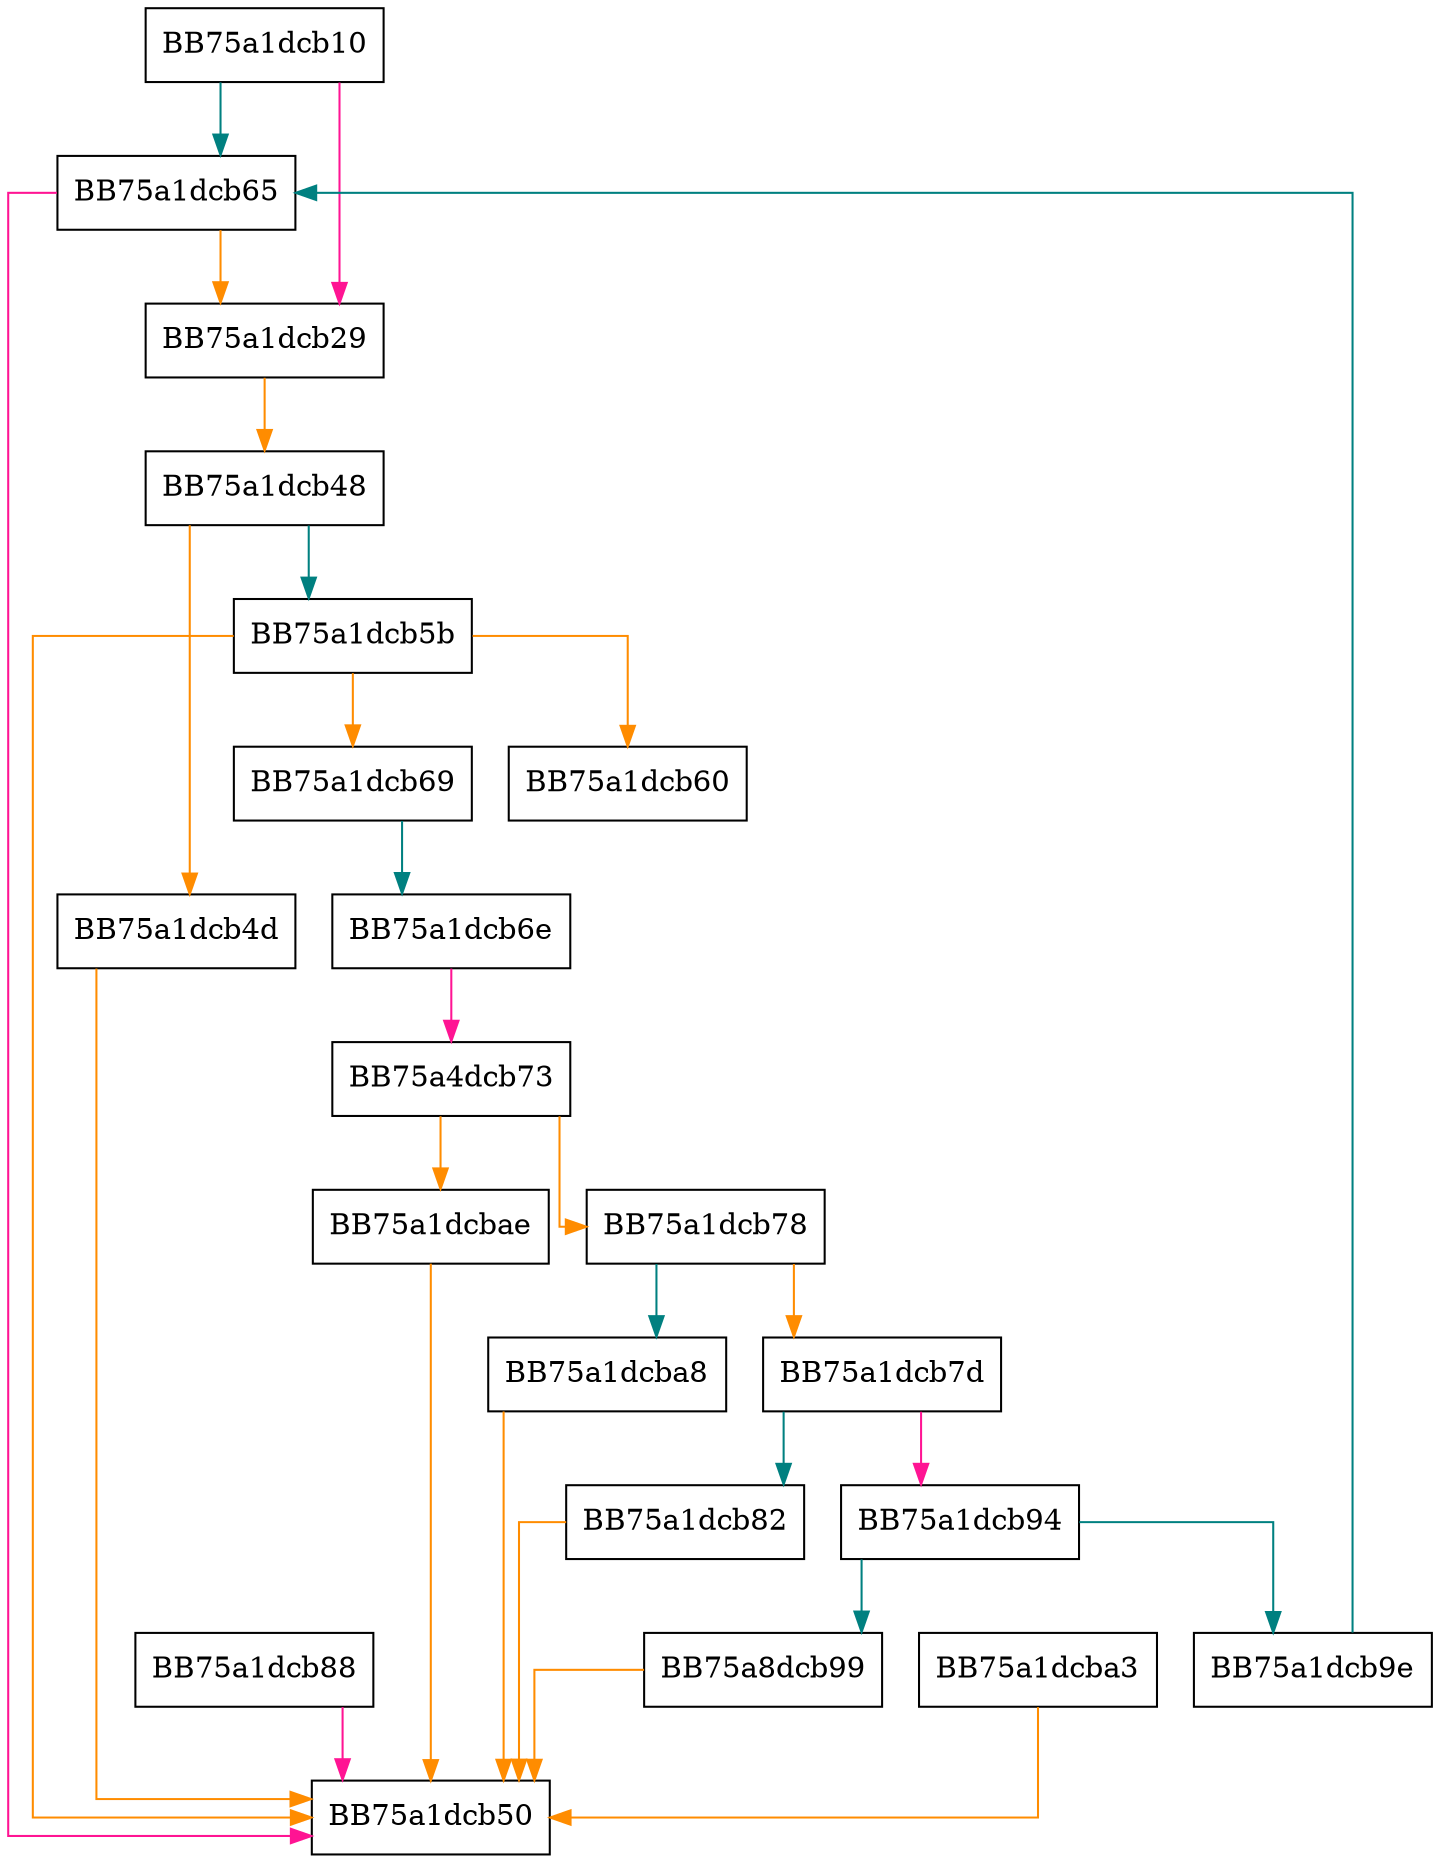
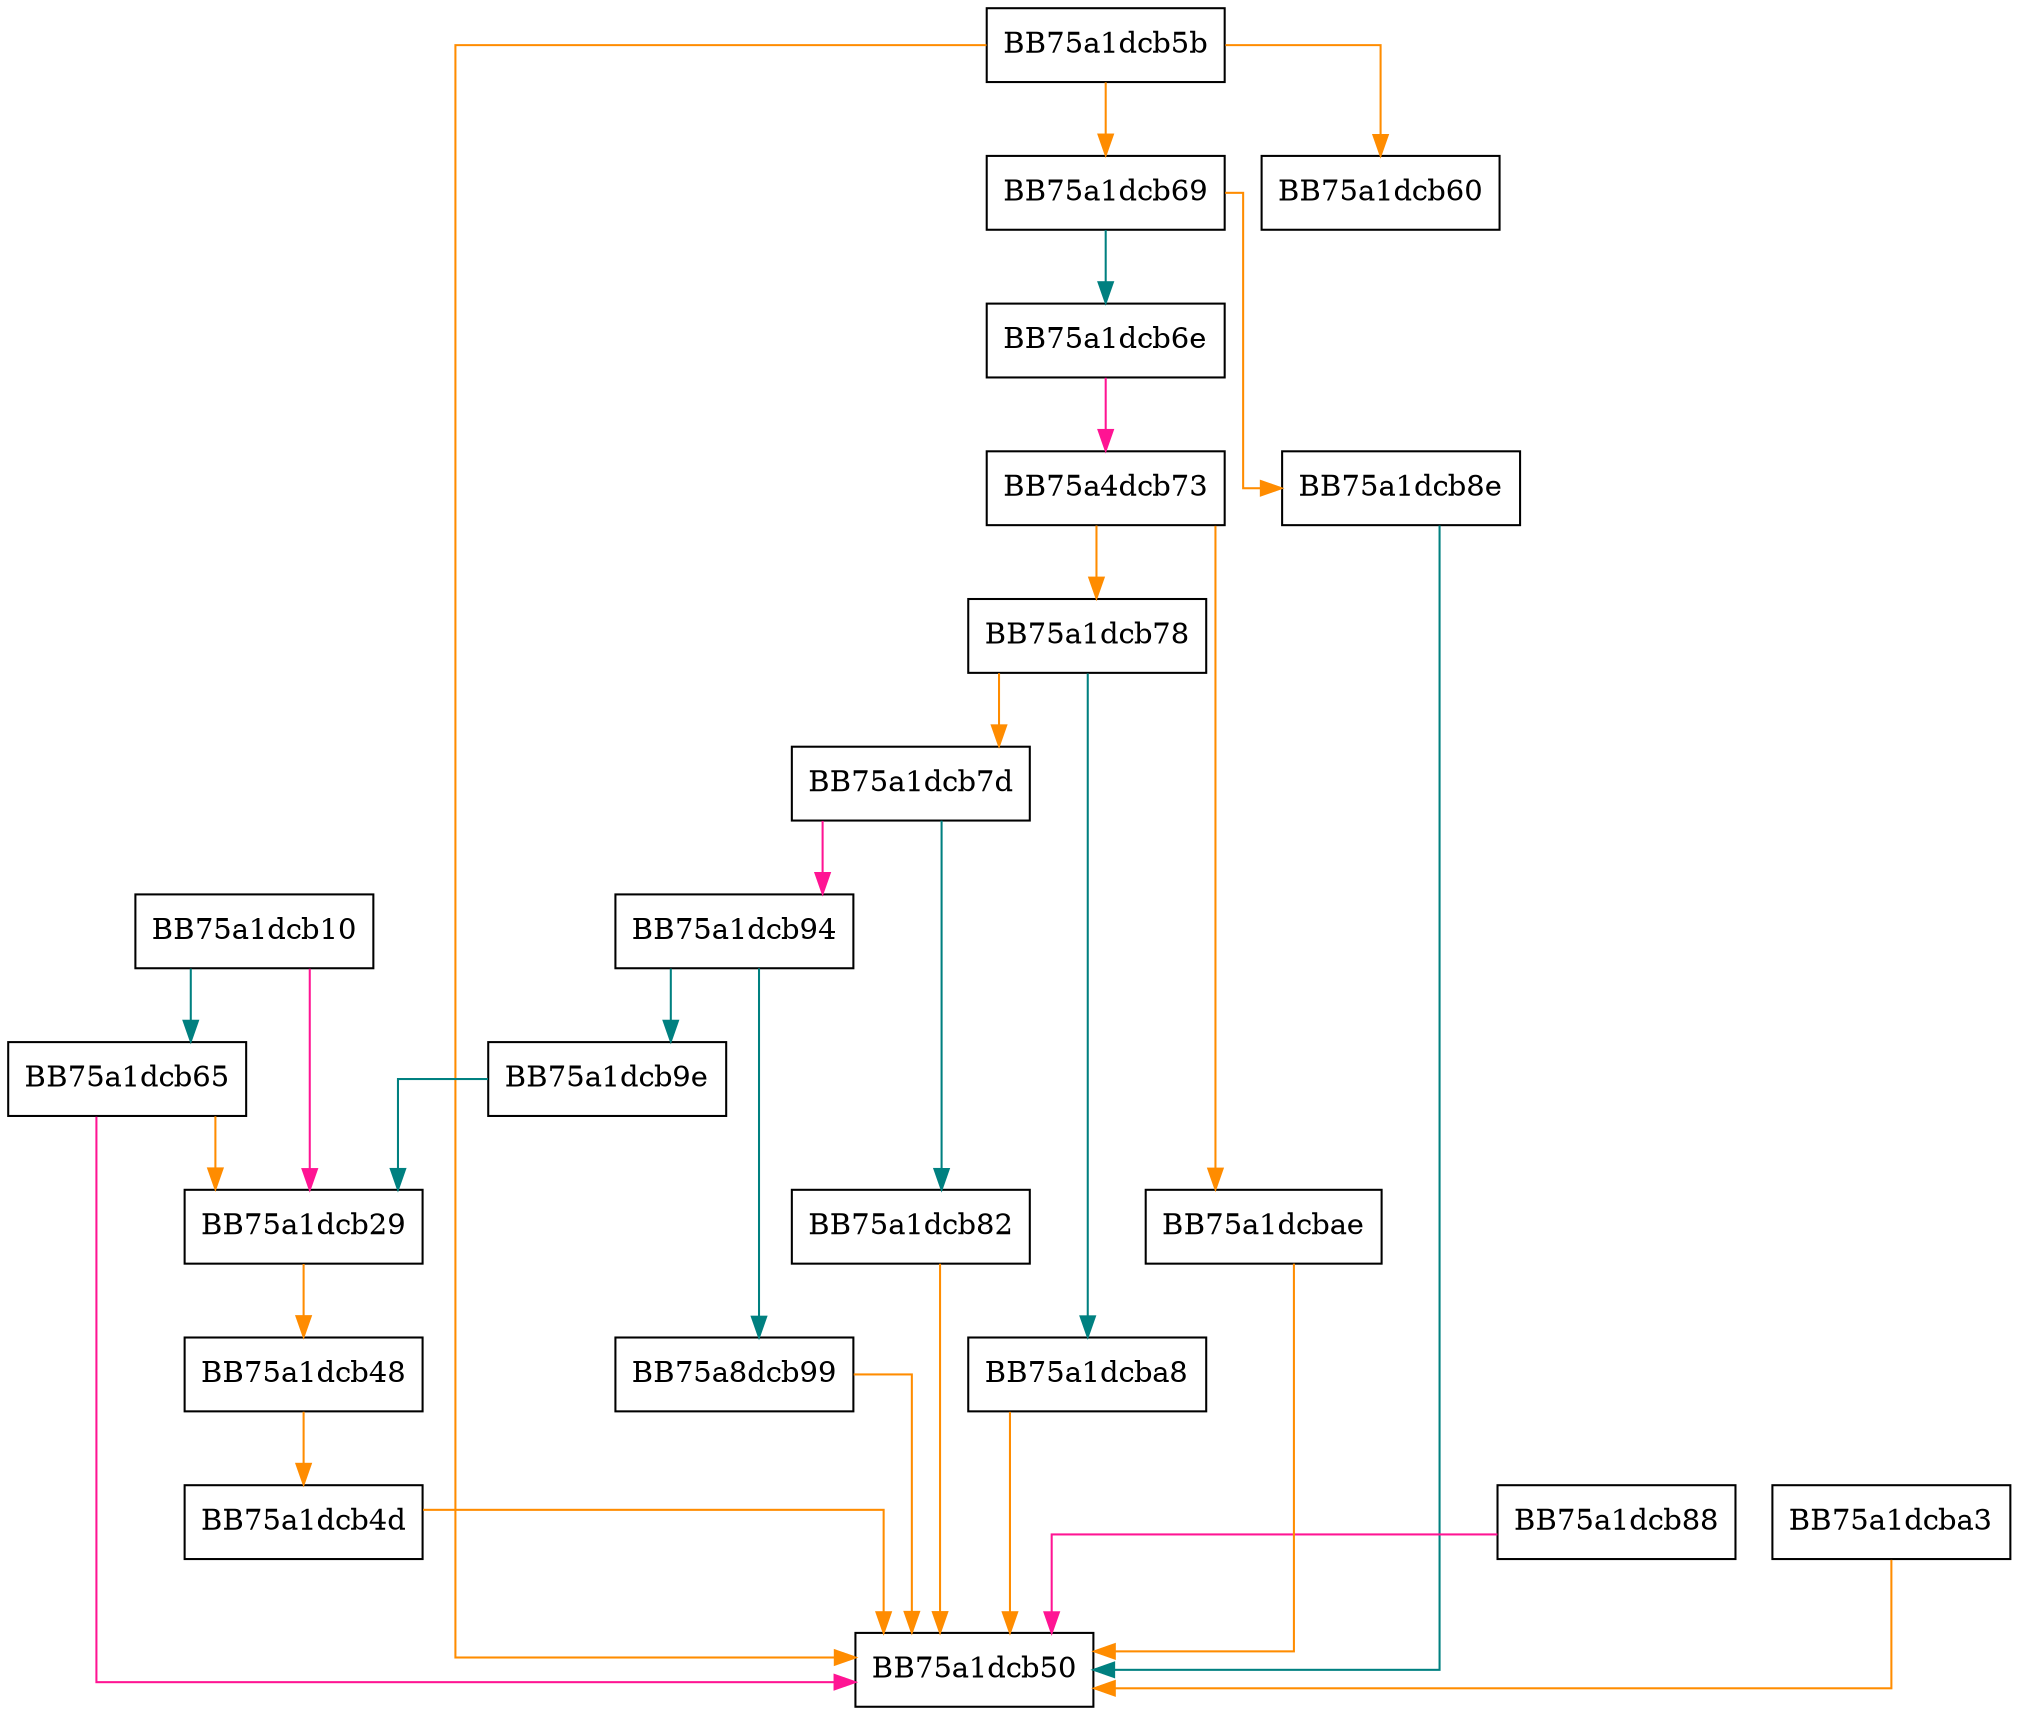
(1353, 395) -> (398, 1079)
none -> (1401, 488)
(309, 552) -> none
